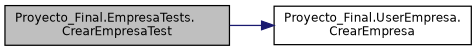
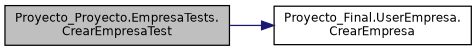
(117, 25) -> (117, 25)
